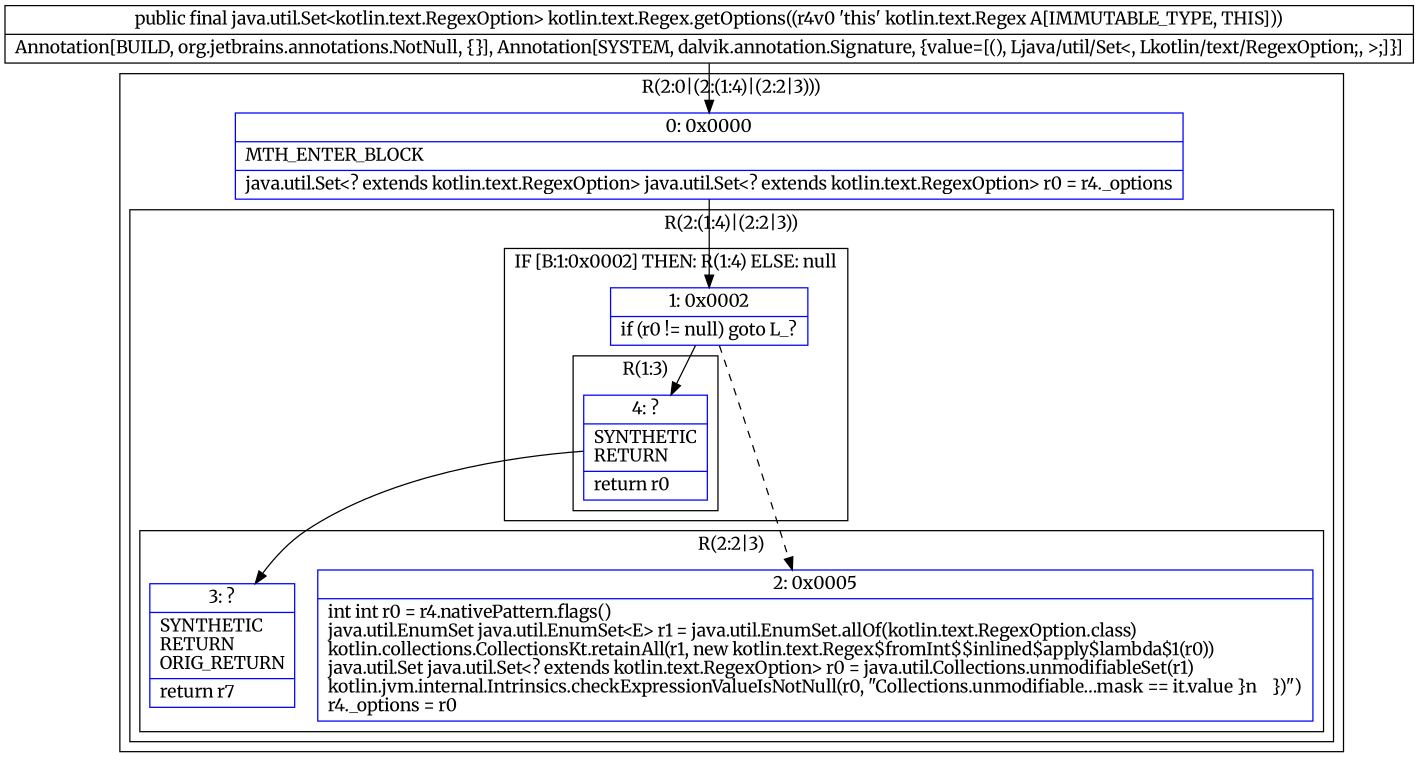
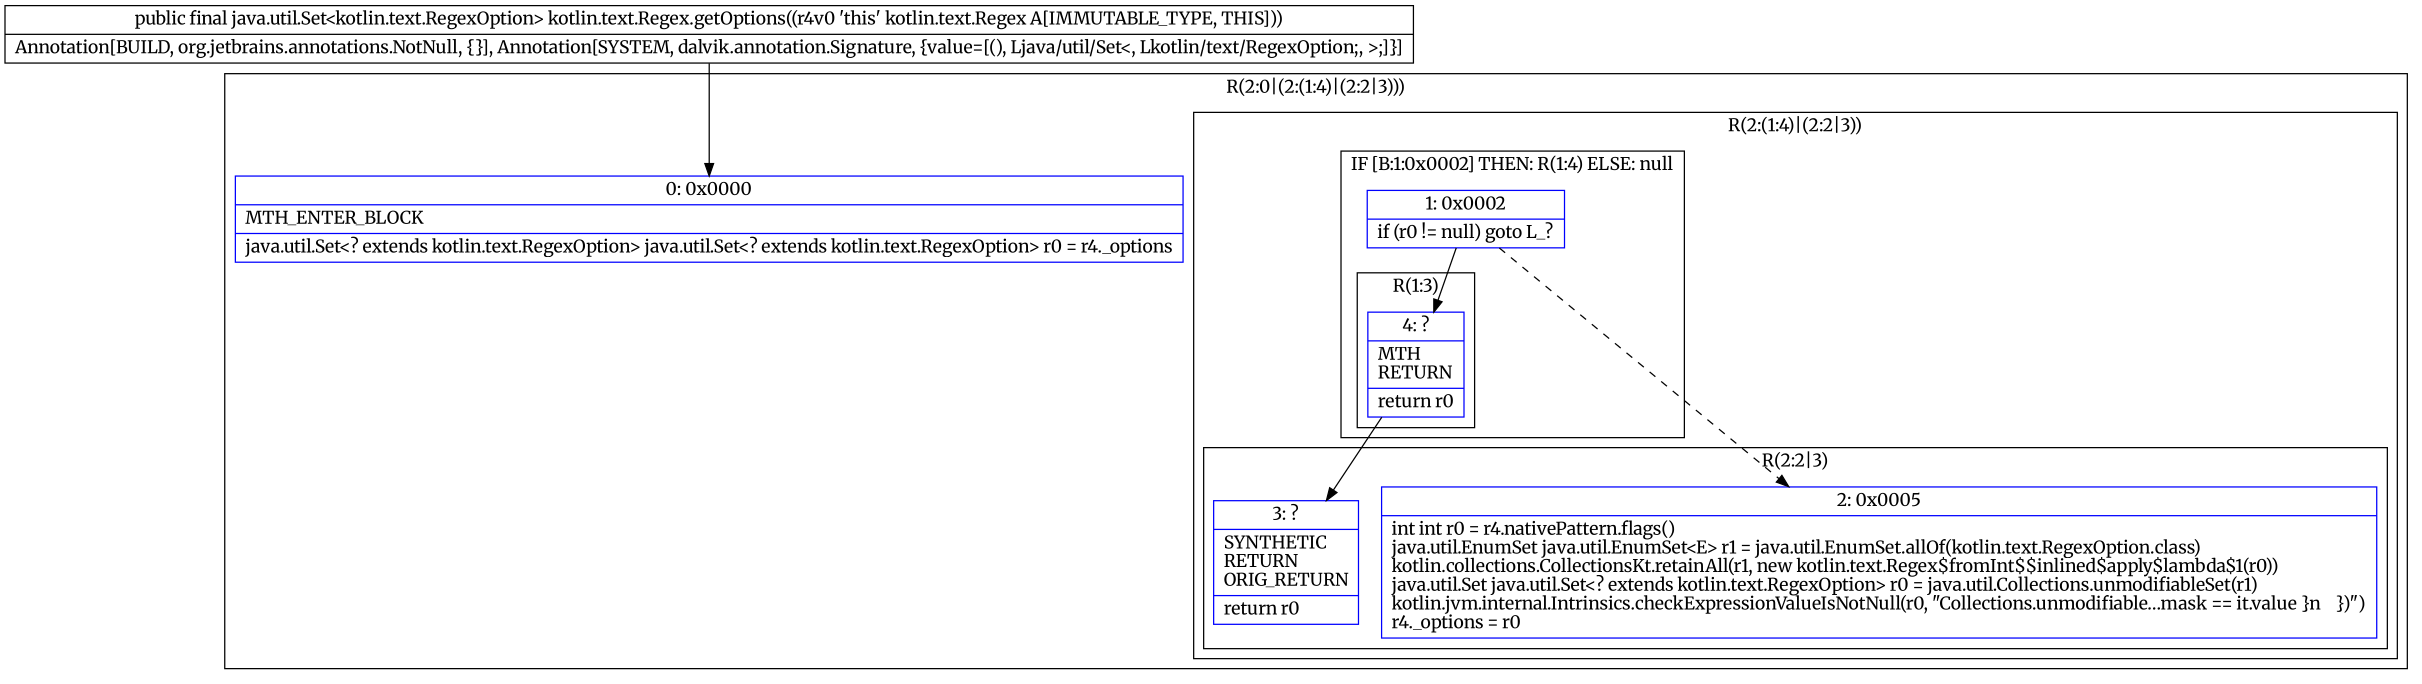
(709, 237) -> none
(646, 438) -> (1400, 355)
(198, 692) -> (1262, 609)
